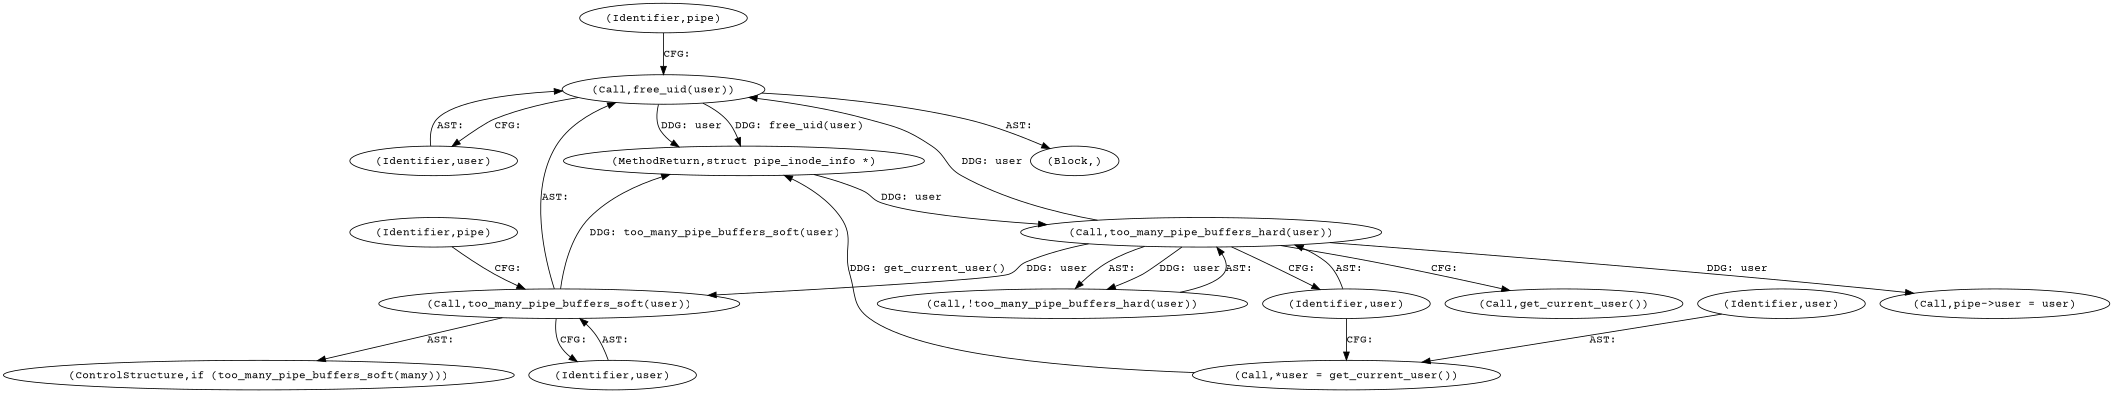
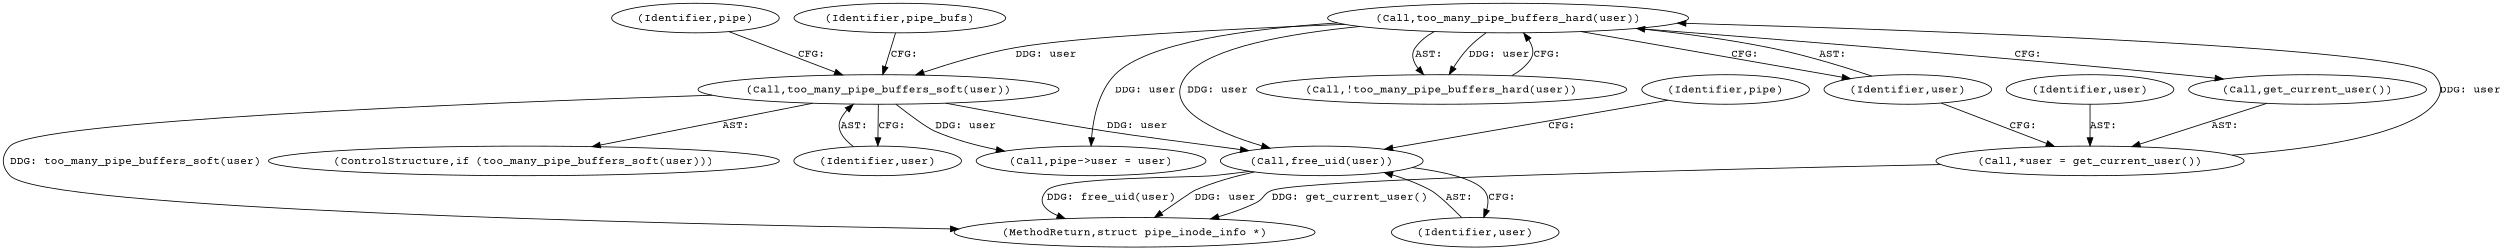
none -> (900, 18)
none -> (2203, 124)
none -> (943, 134)
(1075, 161) -> none
(559, 197) -> (1137, 125)
(923, 212) -> (2183, 44)
(1243, 268) -> (1551, 54)
(259, 375) -> (524, 161)
